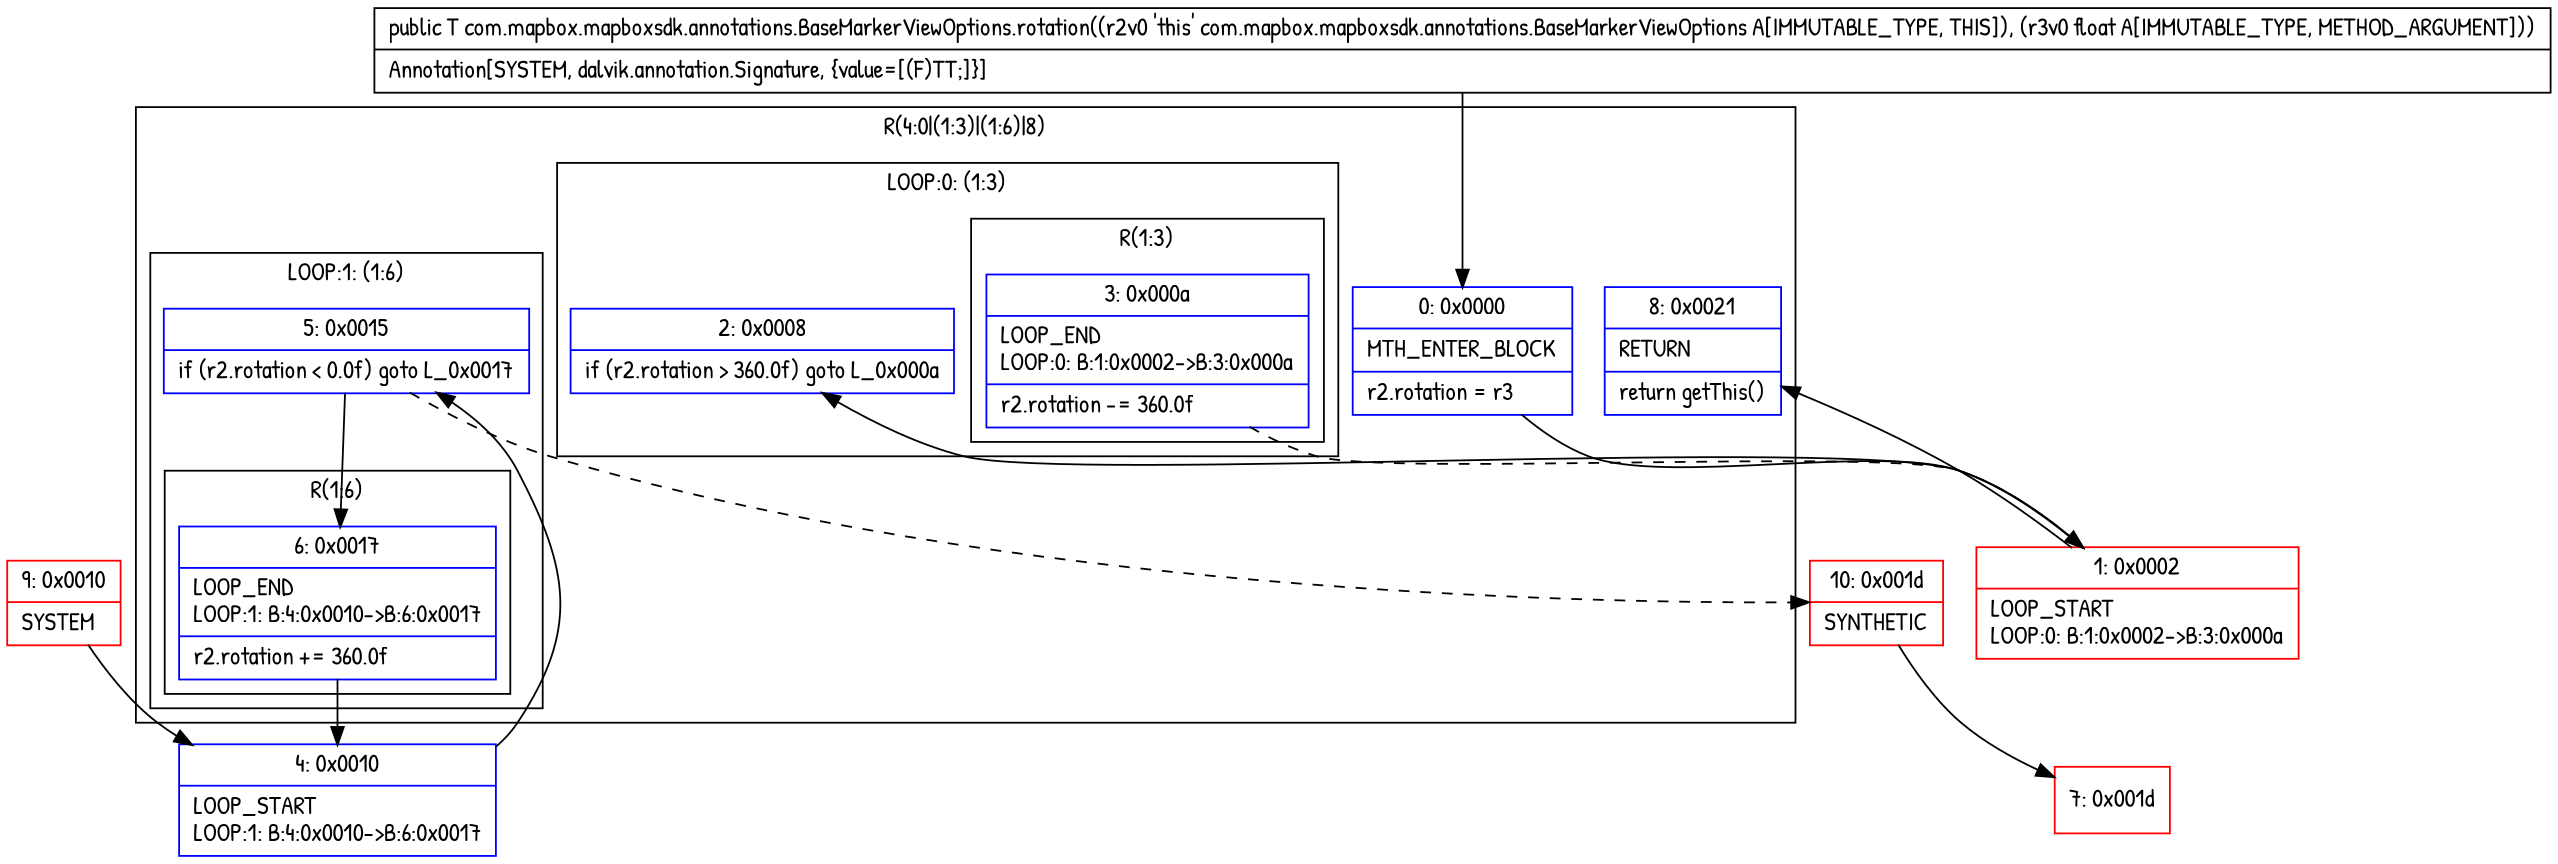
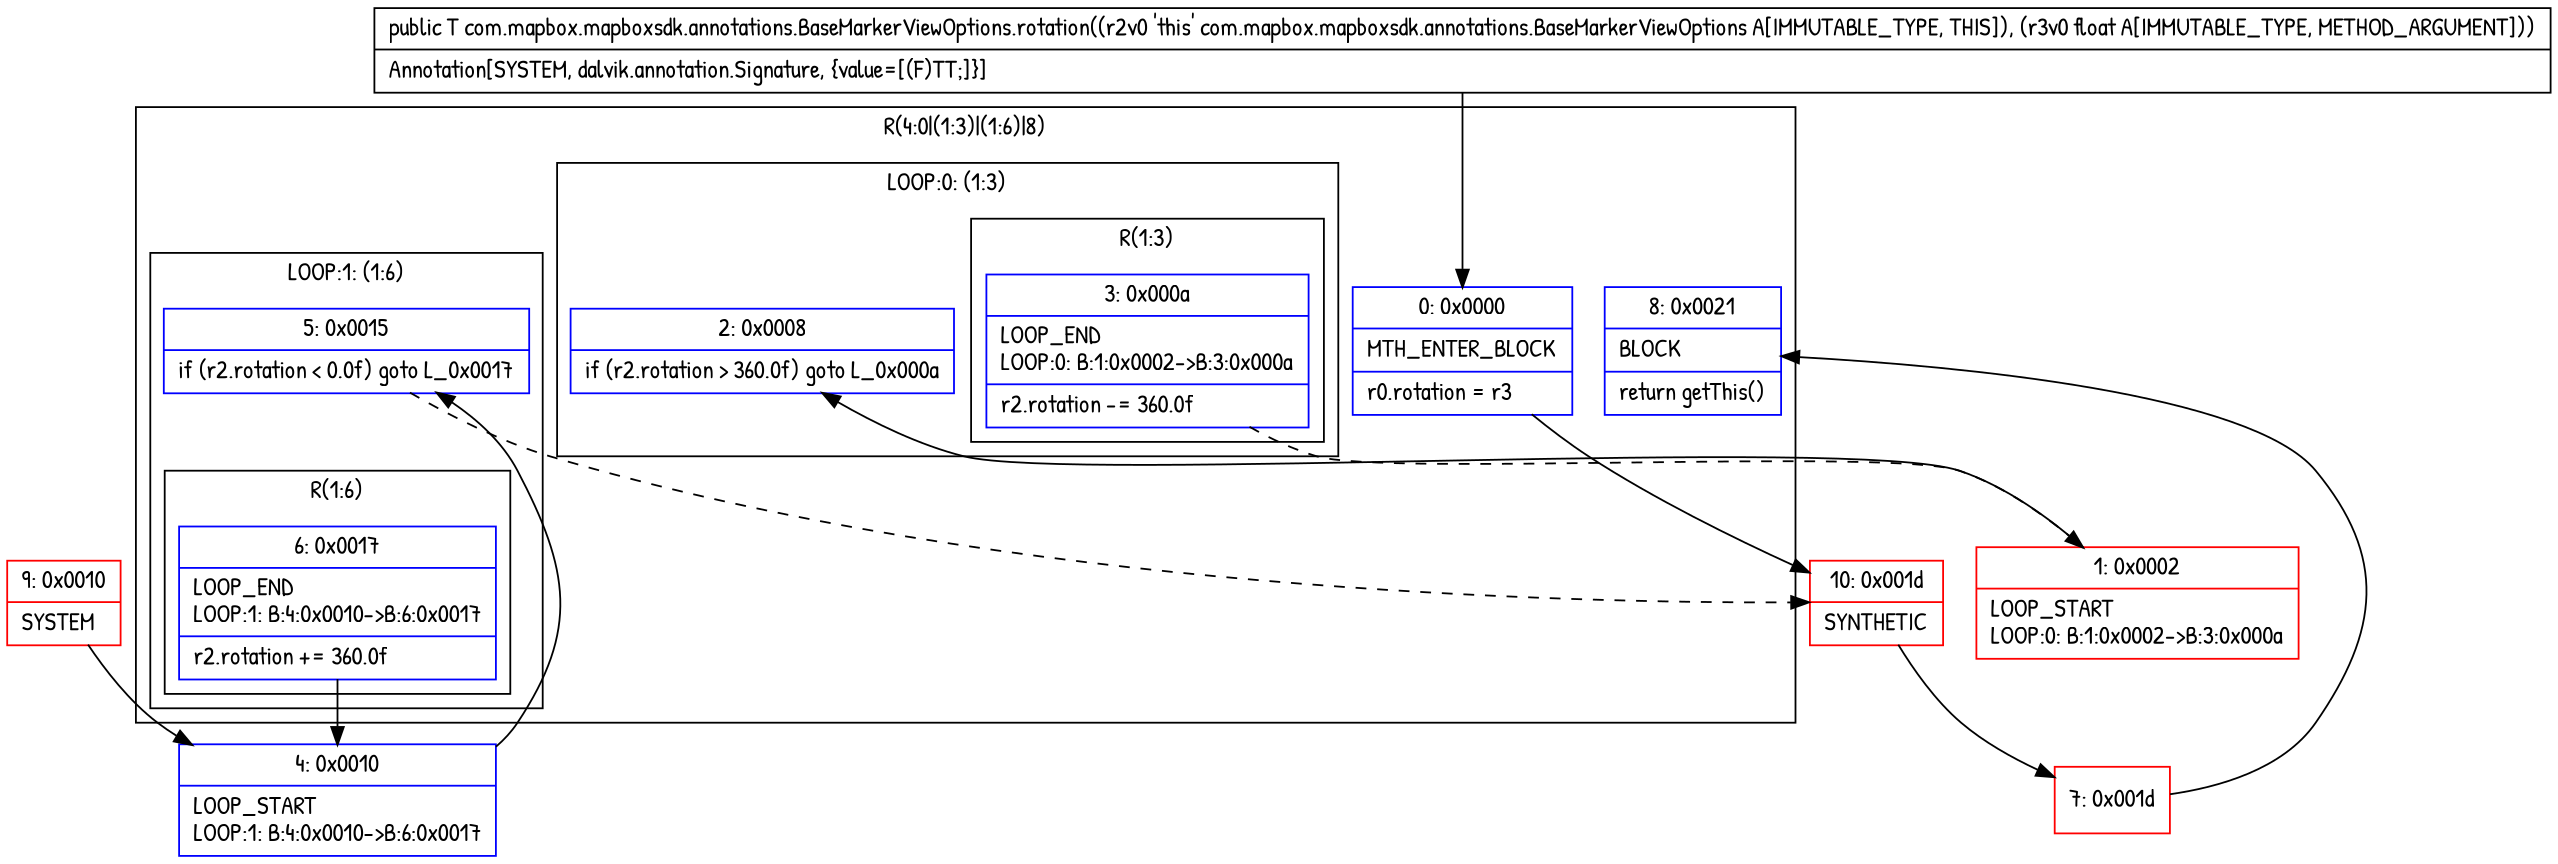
(1655, 349) -> (1651, 349)
(1441, 392) -> (1440, 392)
(1920, 449) -> (2279, 443)
(343, 451) -> none
(1798, 463) -> (1658, 497)
